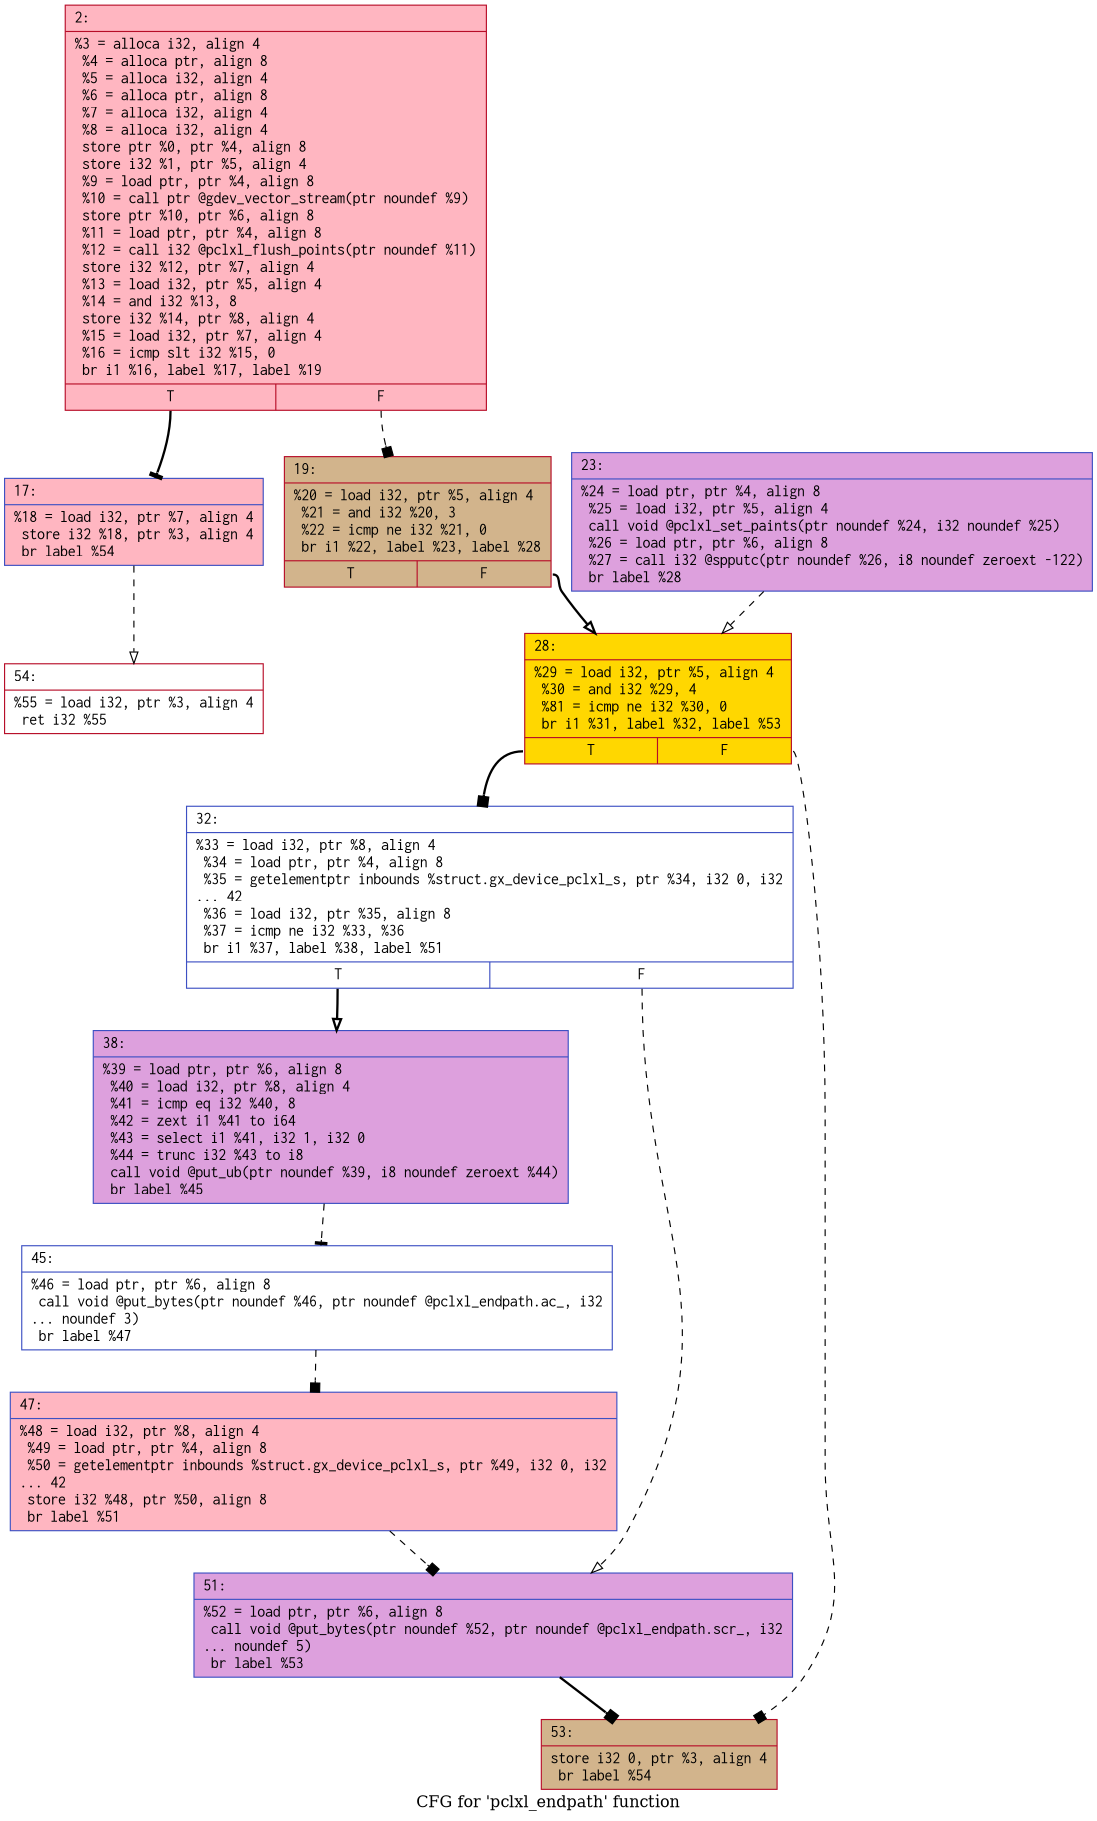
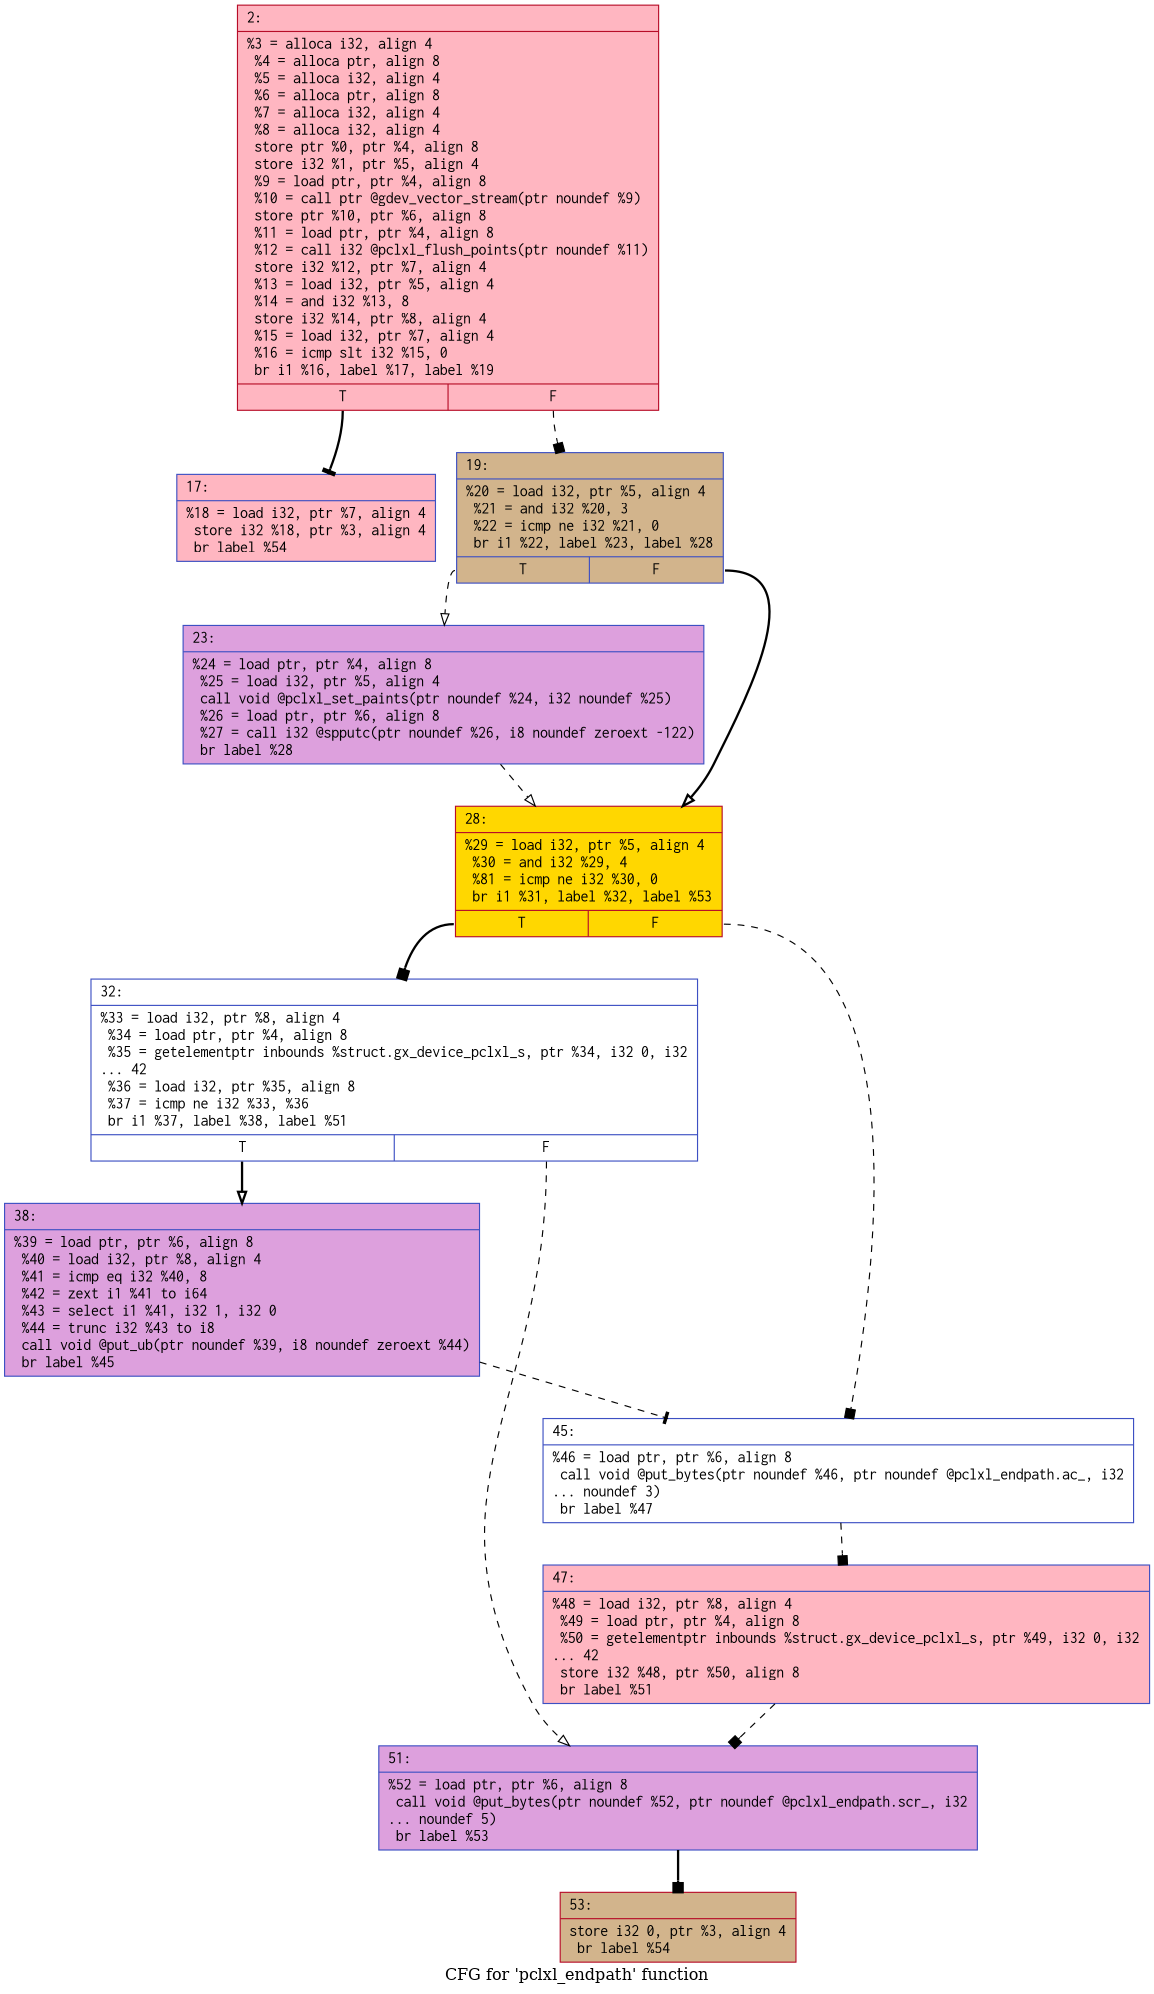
(418, 522) -> (590, 518)
none -> (447, 591)
(134, 699) -> none
(825, 1243) -> (871, 1128)
